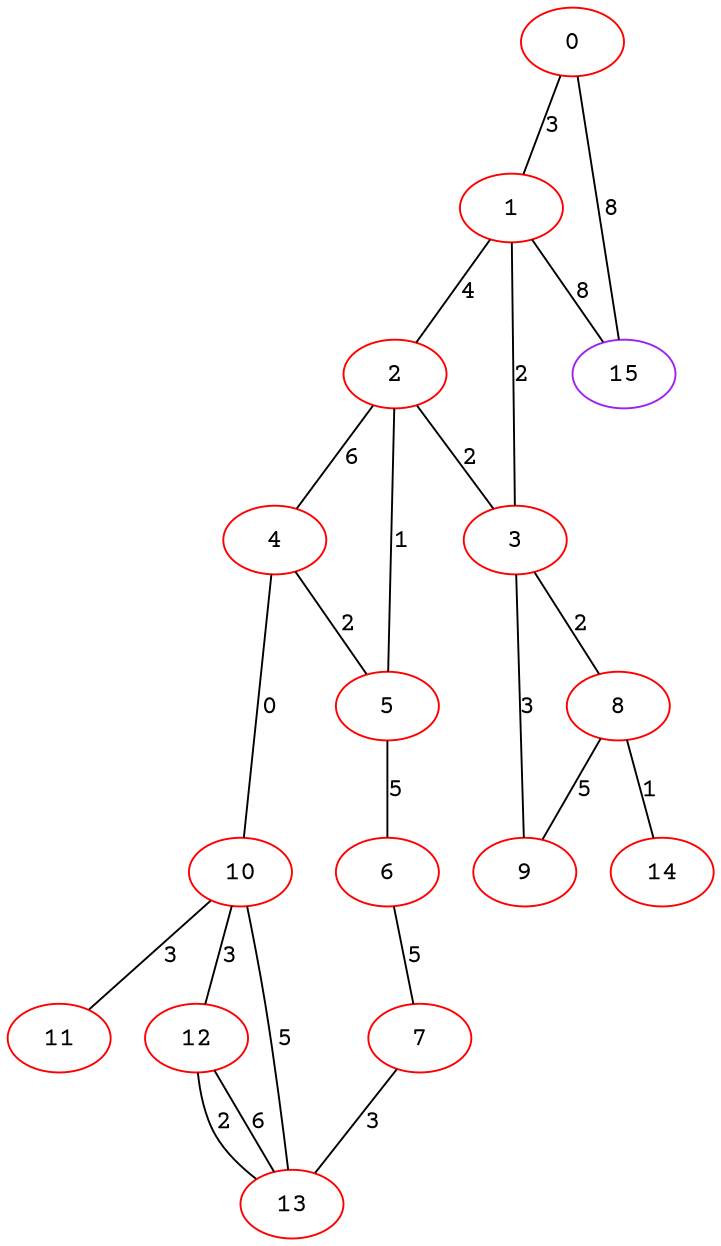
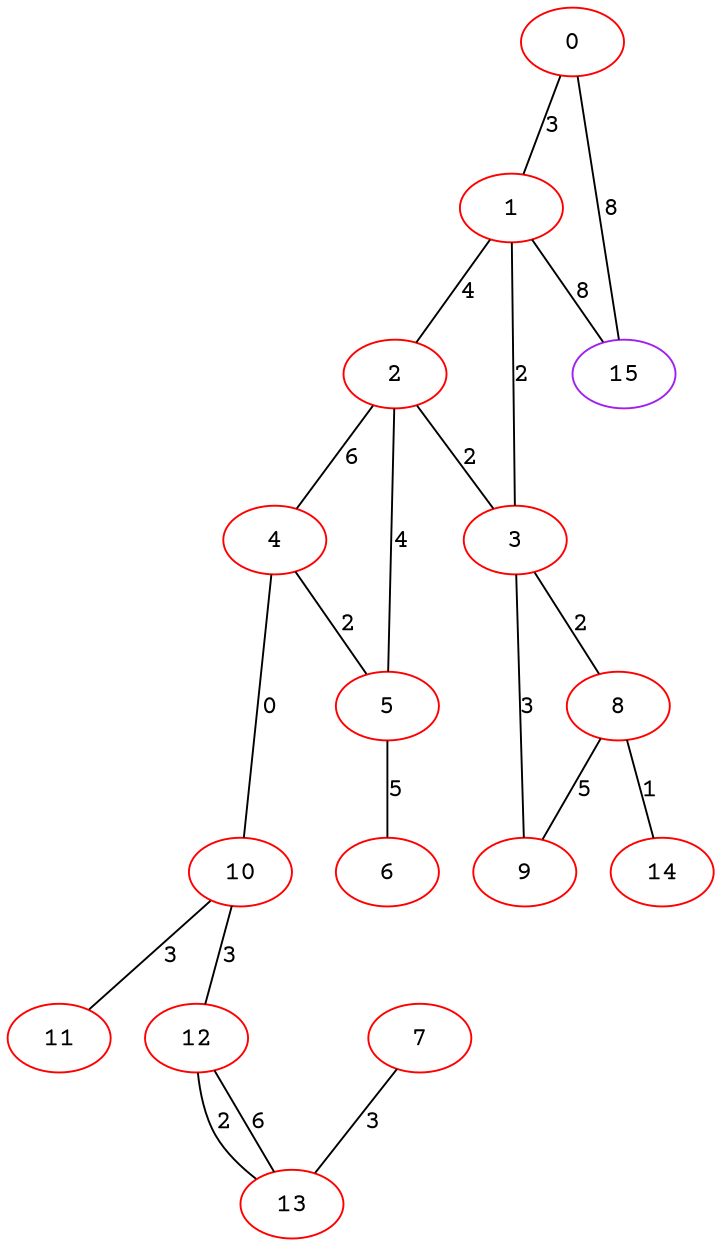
(402, 540) -> (402, 540)
(404, 955) -> none
(271, 1038) -> none
